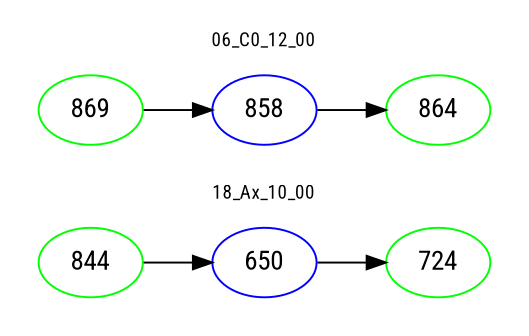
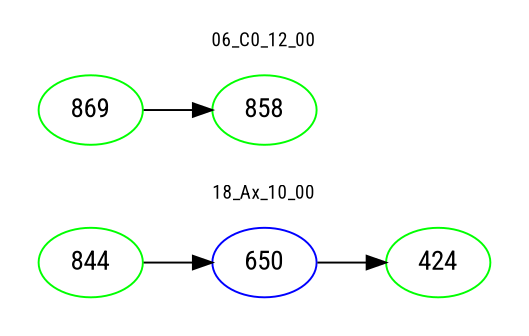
(264, 110) -> (264, 110)
(438, 110) -> none
(438, 263) -> (438, 263)
